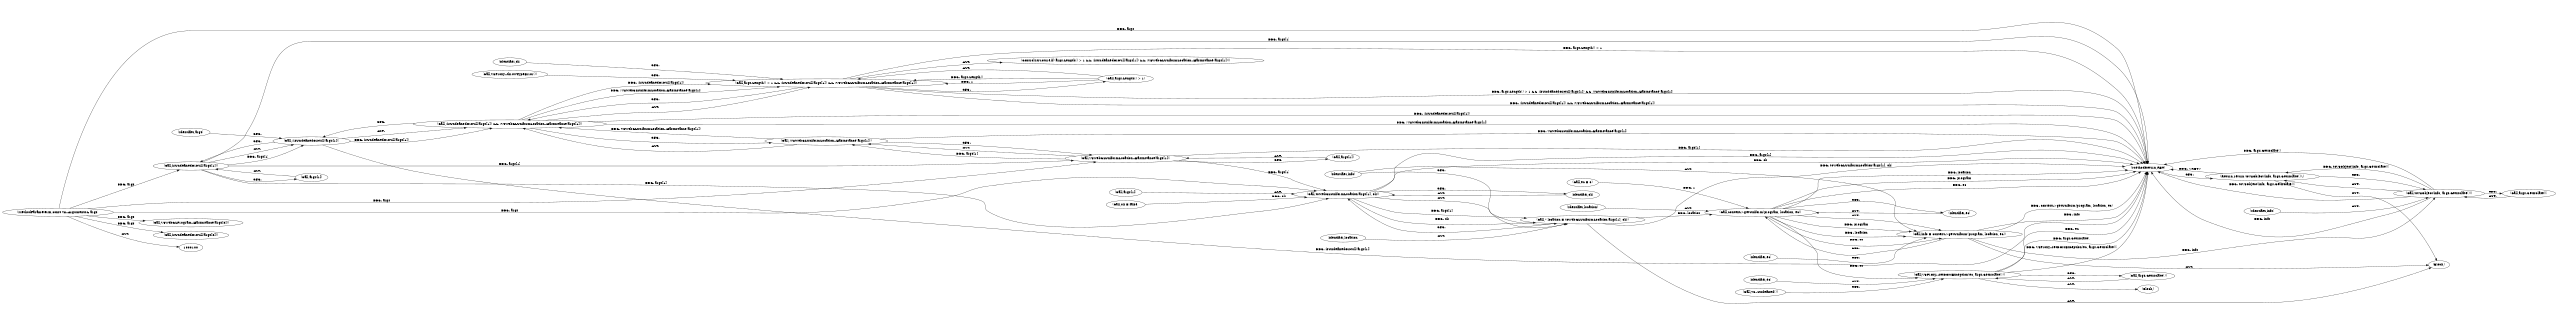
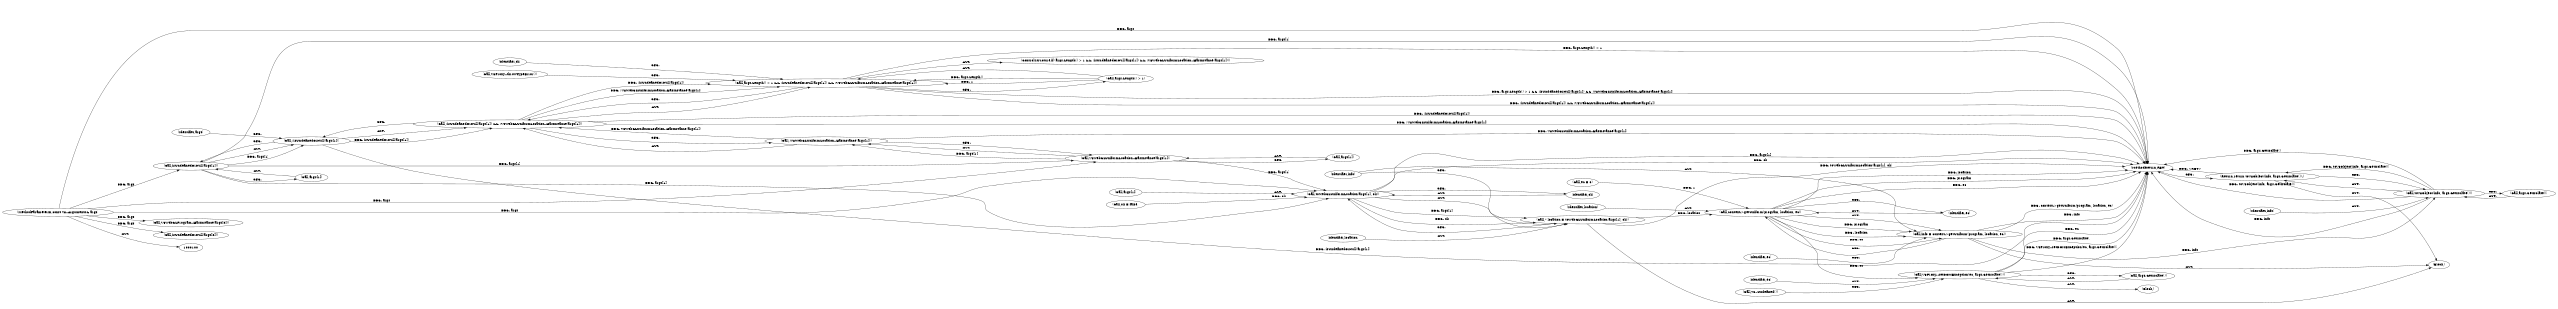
(1659, 149) -> none
